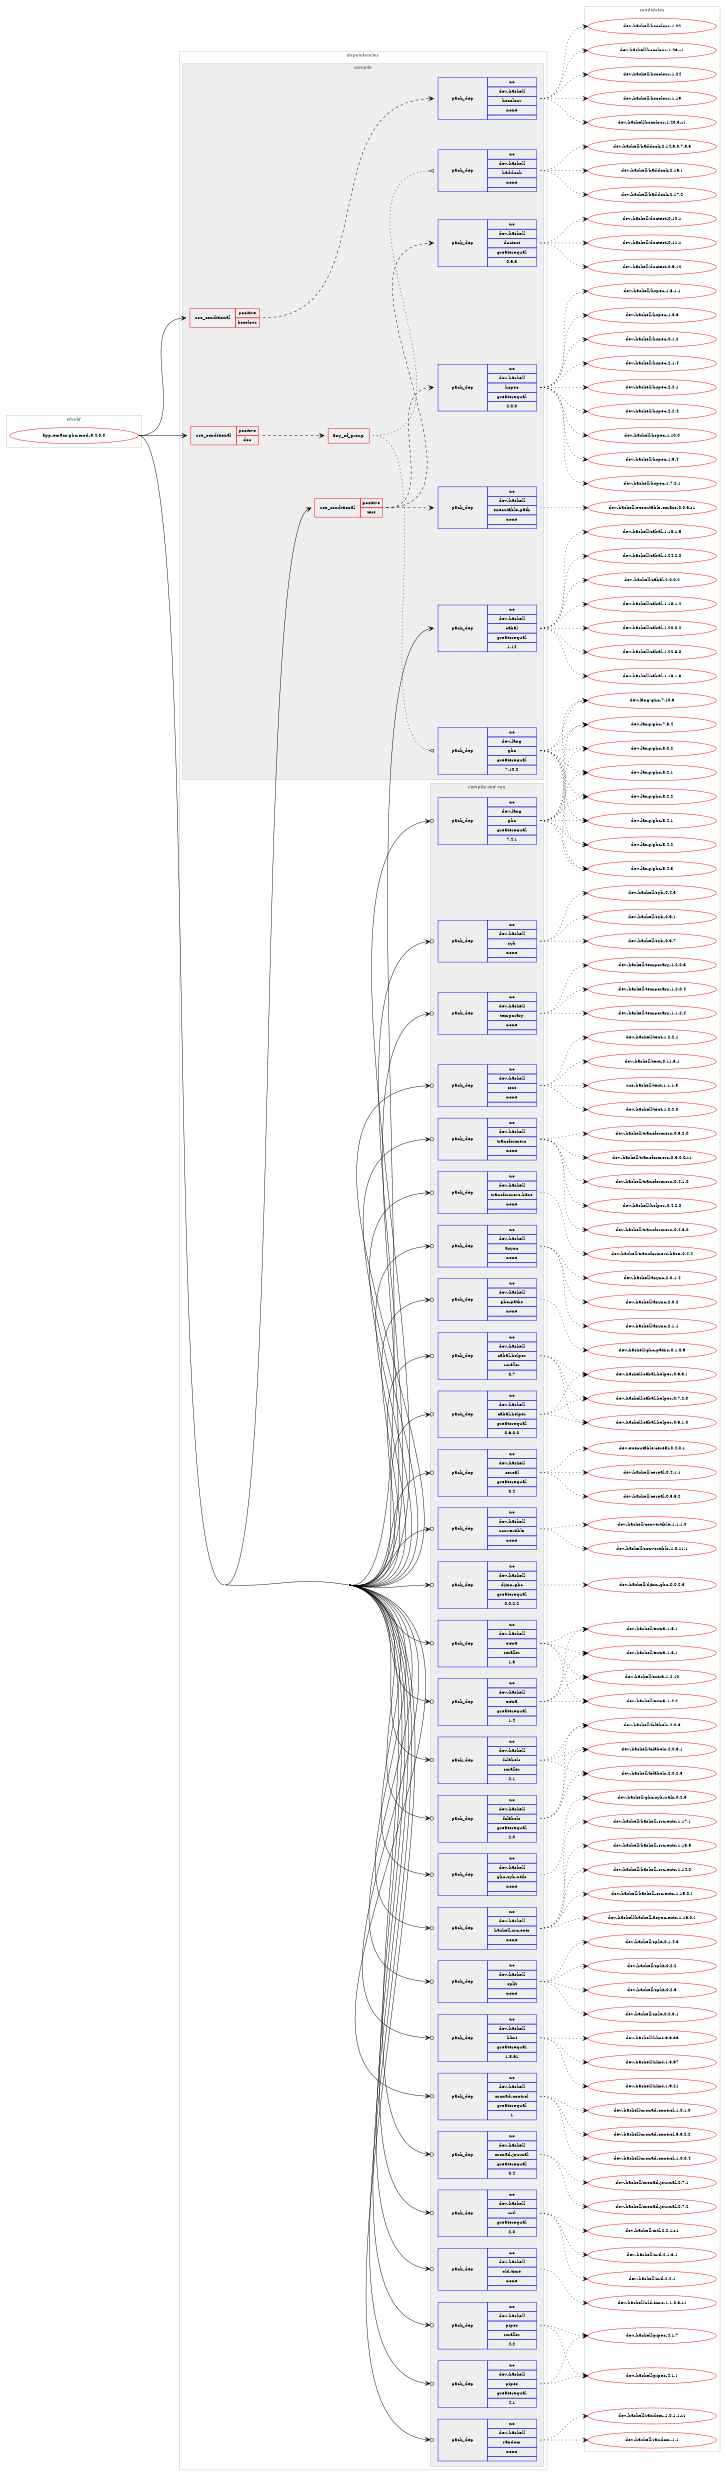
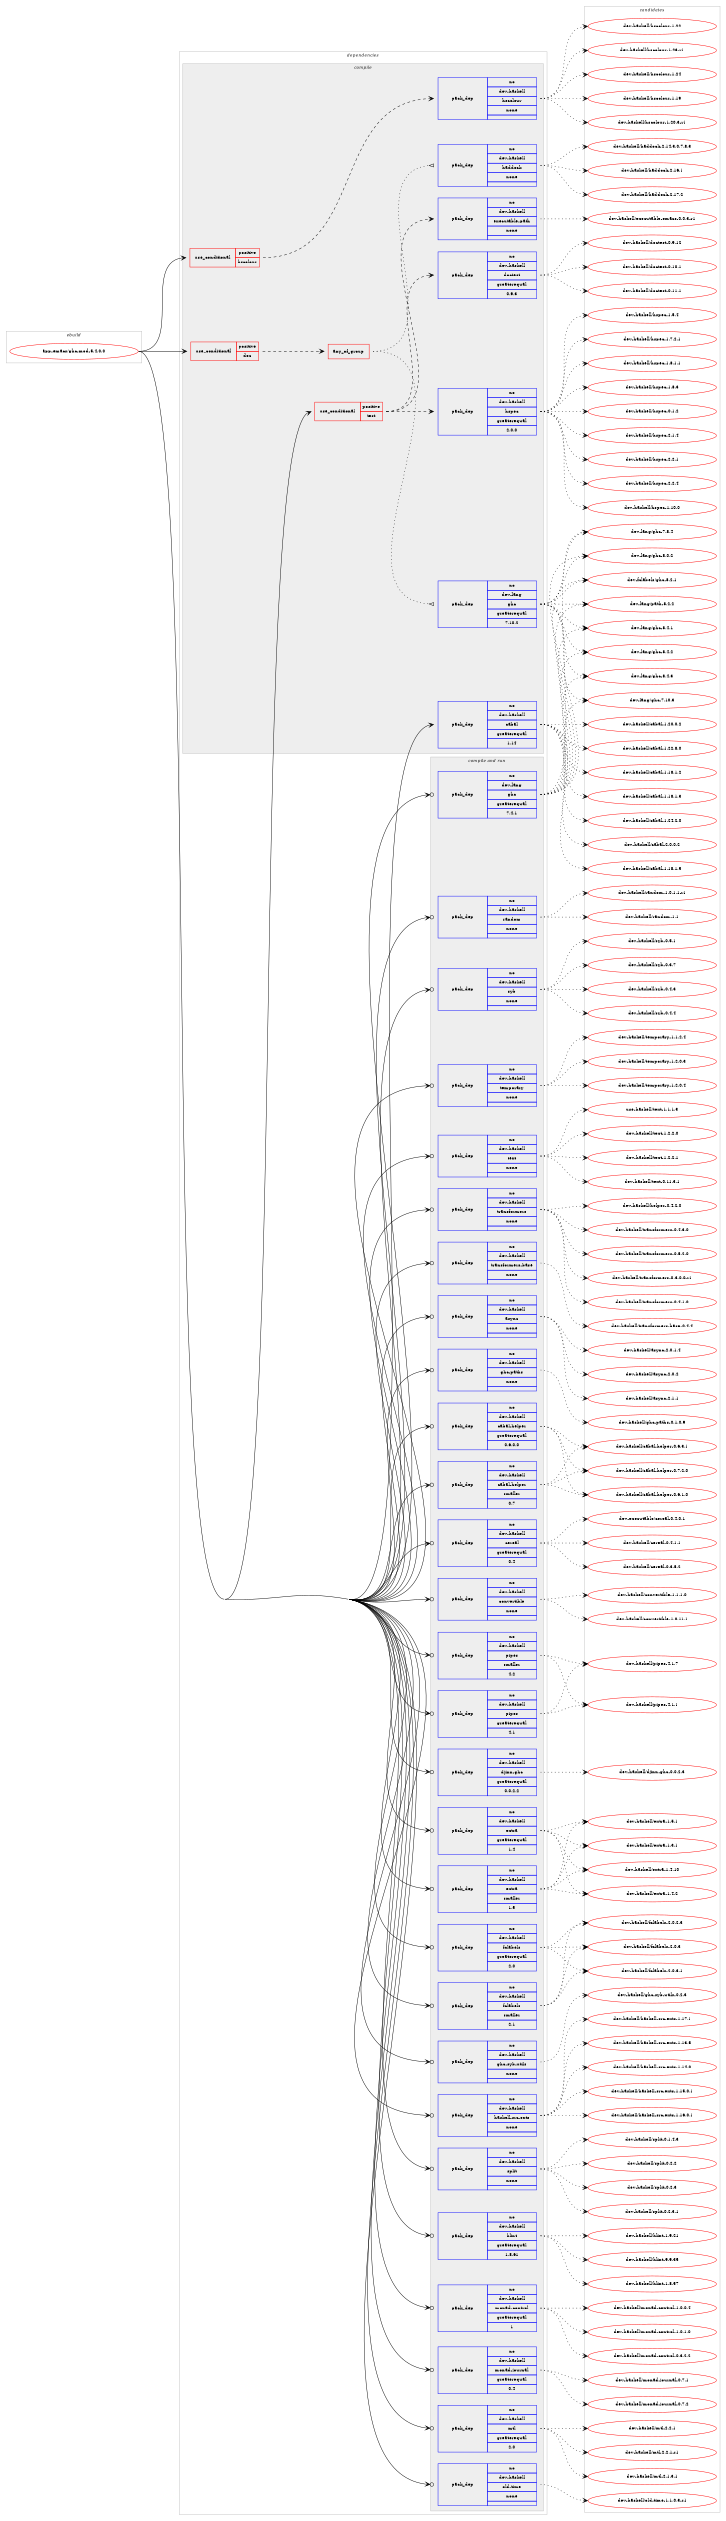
(652, 773) -> (652, 580)
(652, 797) -> (652, 604)
none -> (652, 1013)
(652, 1918) -> (652, 2115)
(652, 2135) -> (652, 2356)
